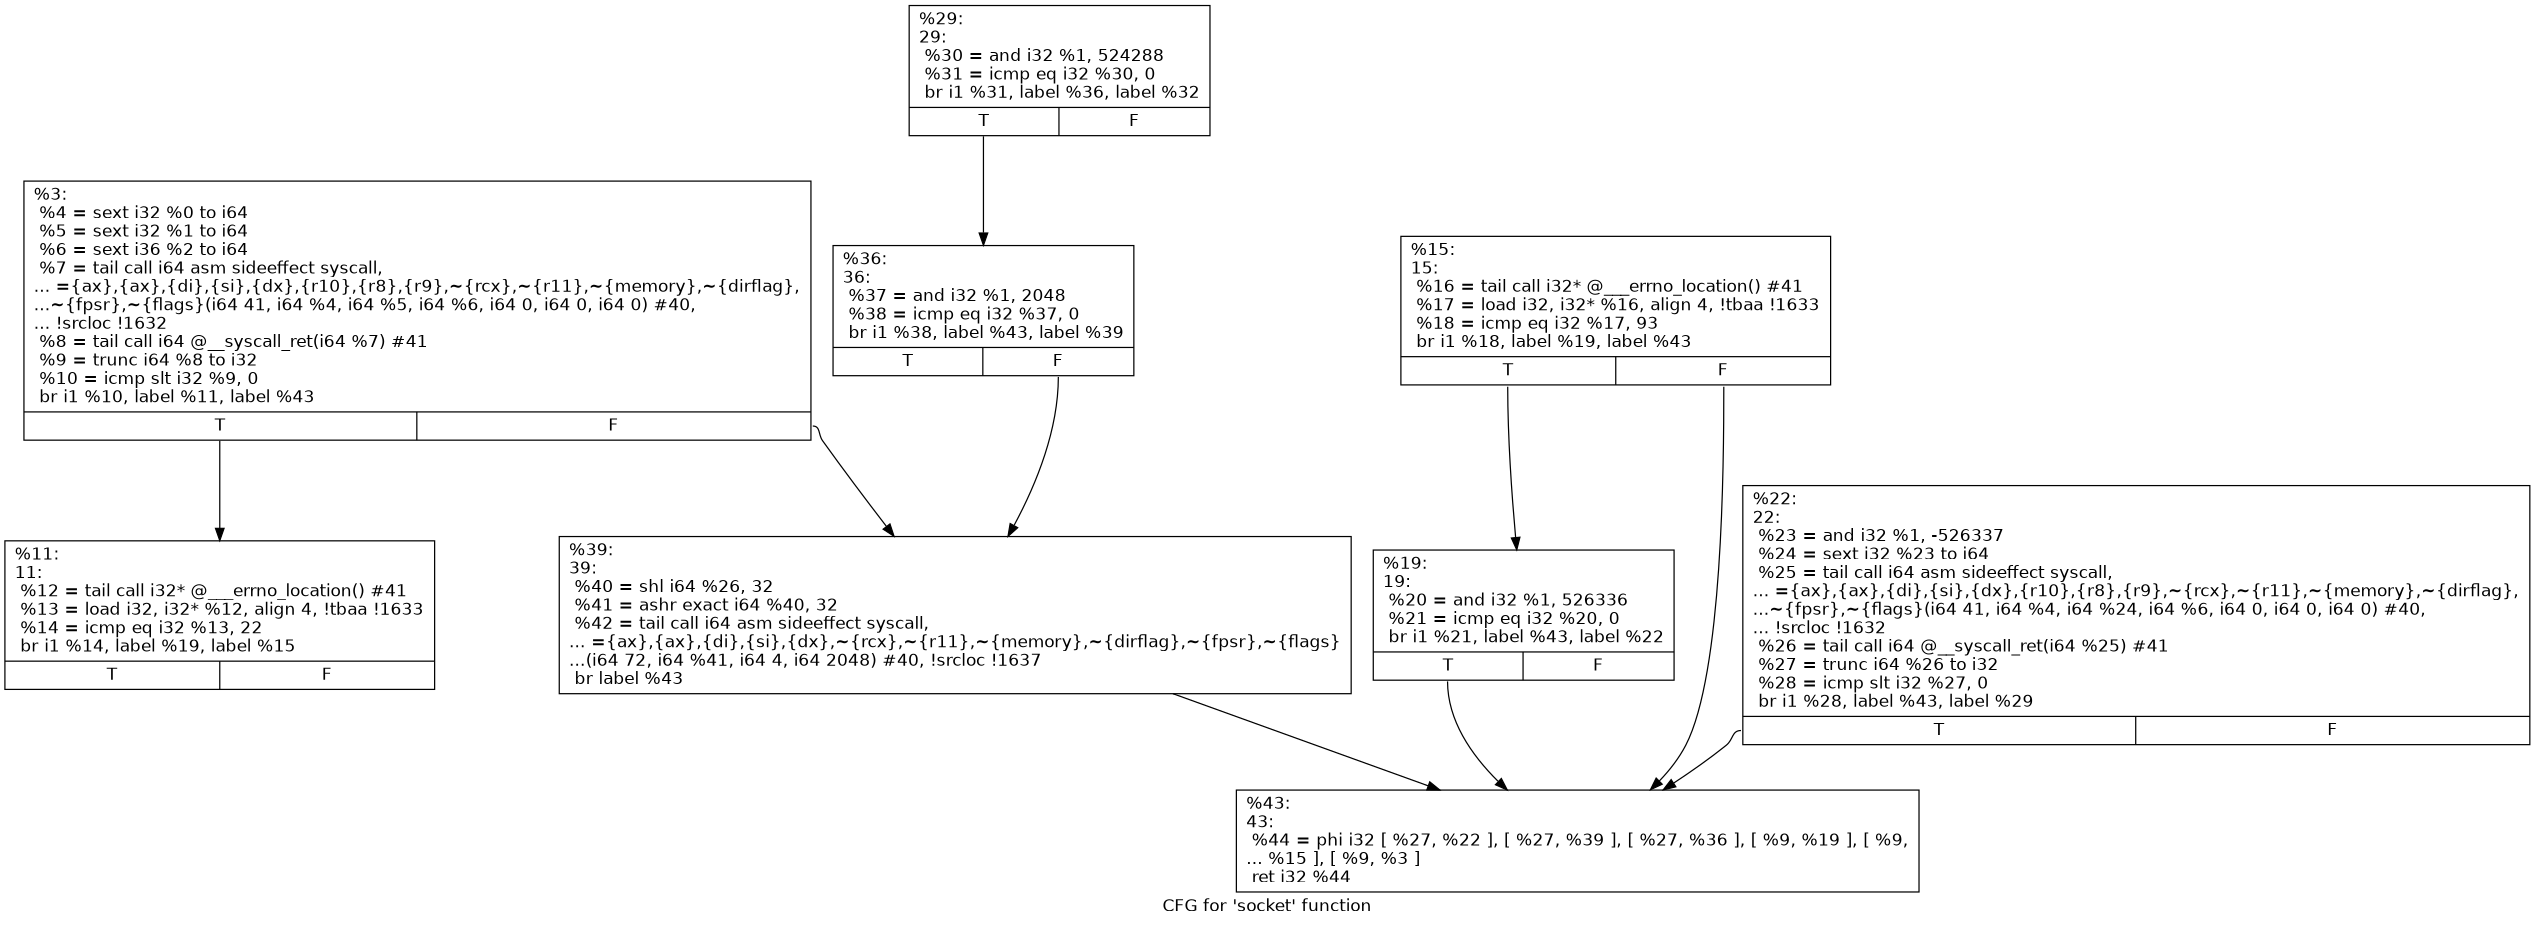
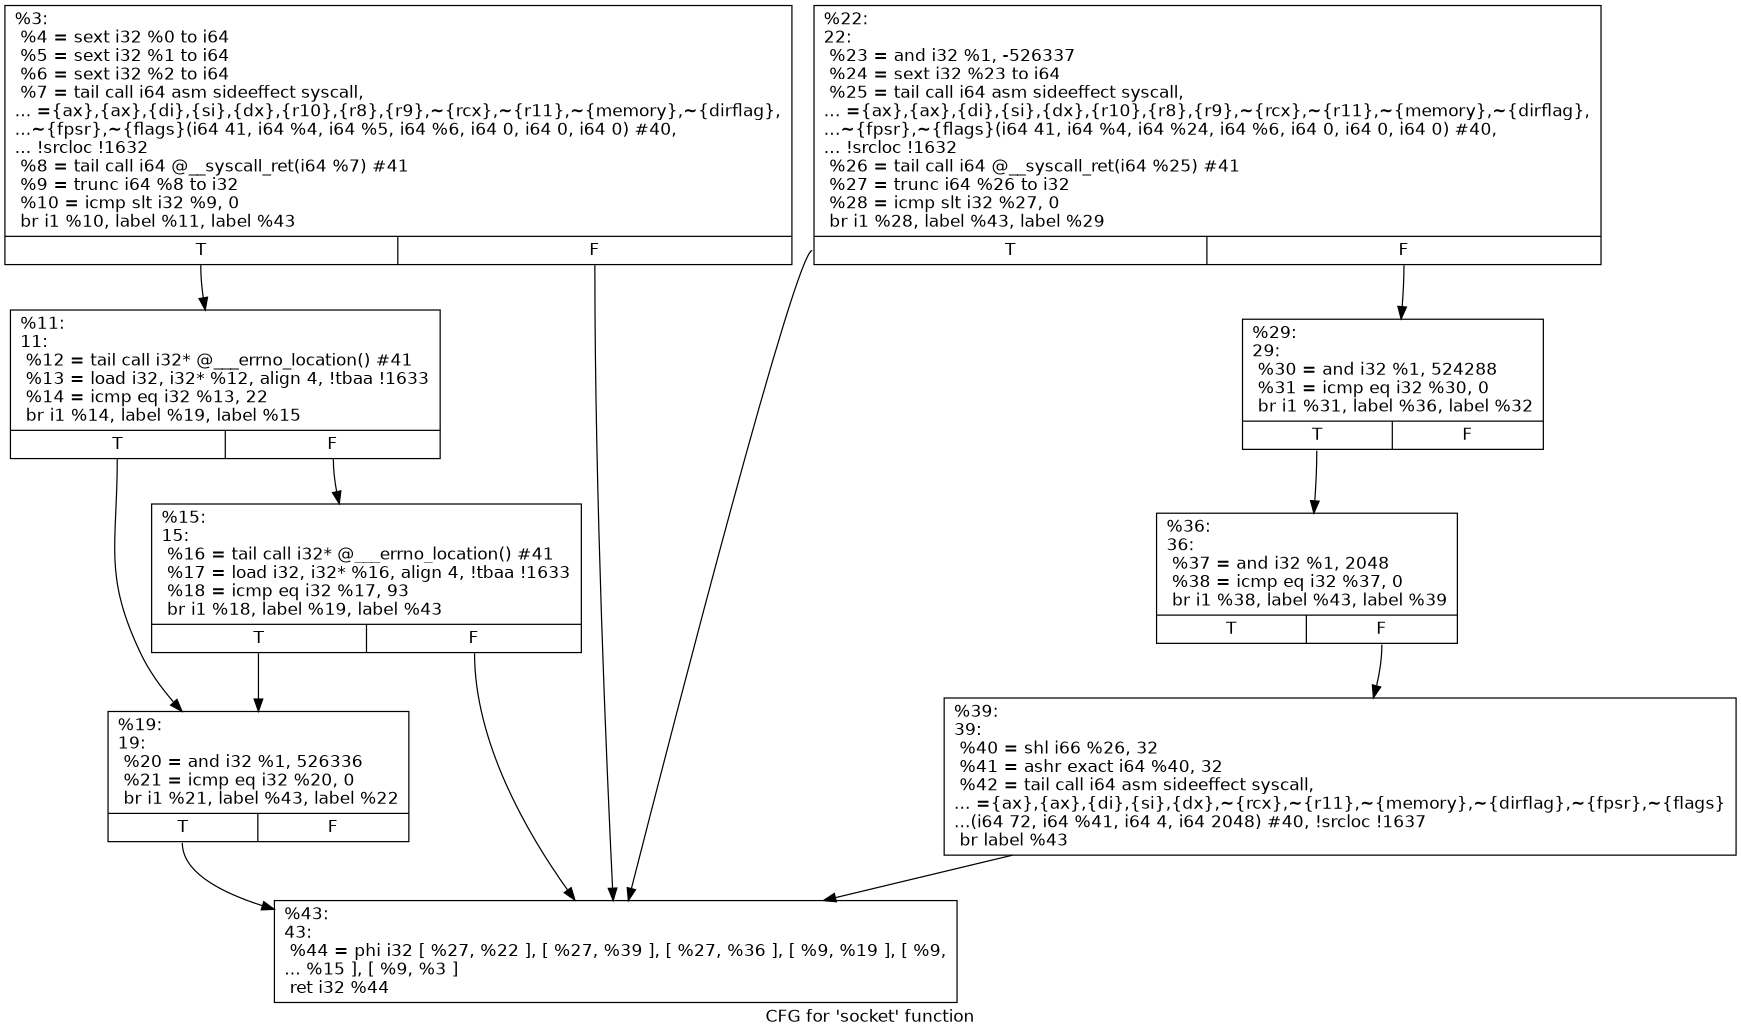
(141, 250) -> (122, 74)
none -> (1403, 286)
none -> (334, 475)
(848, 476) -> (600, 577)
none -> (118, 587)
(672, 587) -> (1057, 748)
